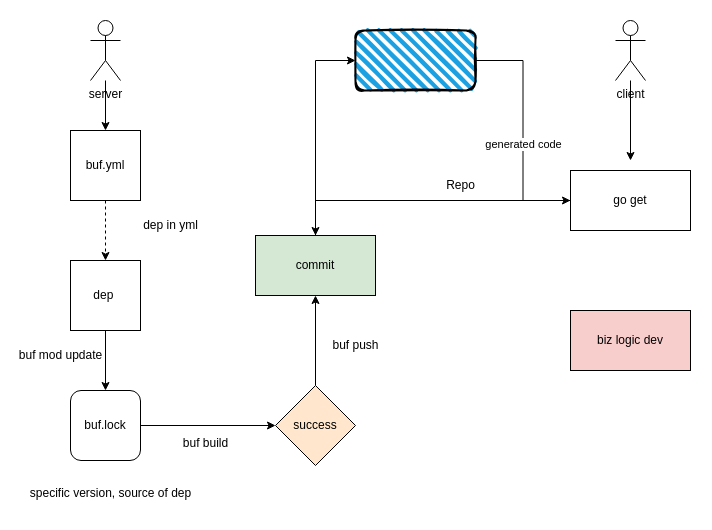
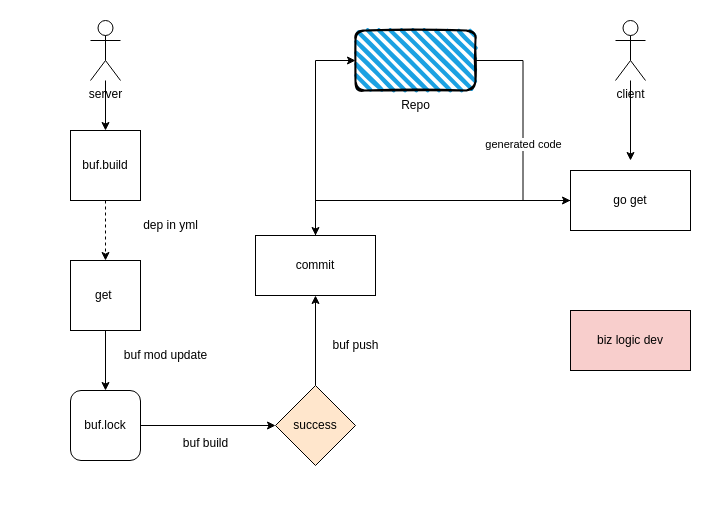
(106, 166) -> (106, 166)
(461, 186) -> (416, 106)
(316, 266) -> (316, 266)
(106, 296) -> (106, 296)
(61, 356) -> (166, 356)
(111, 494) -> none
